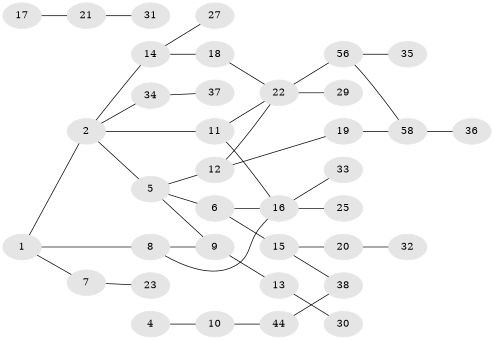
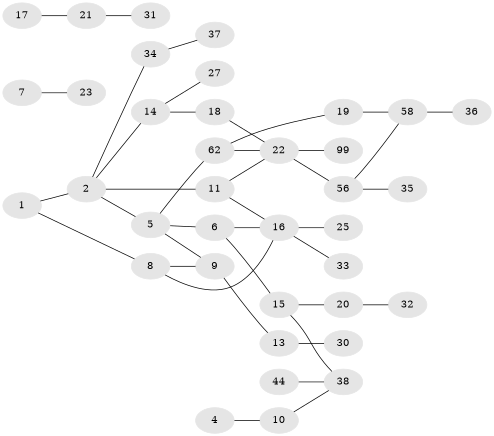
(343, 93) -> (343, 151)
(215, 170) -> (215, 151)
(54, 265) -> none
(247, 324) -> (311, 401)
